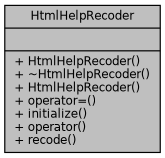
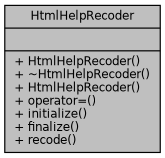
(51, 127) -> (47, 127)
